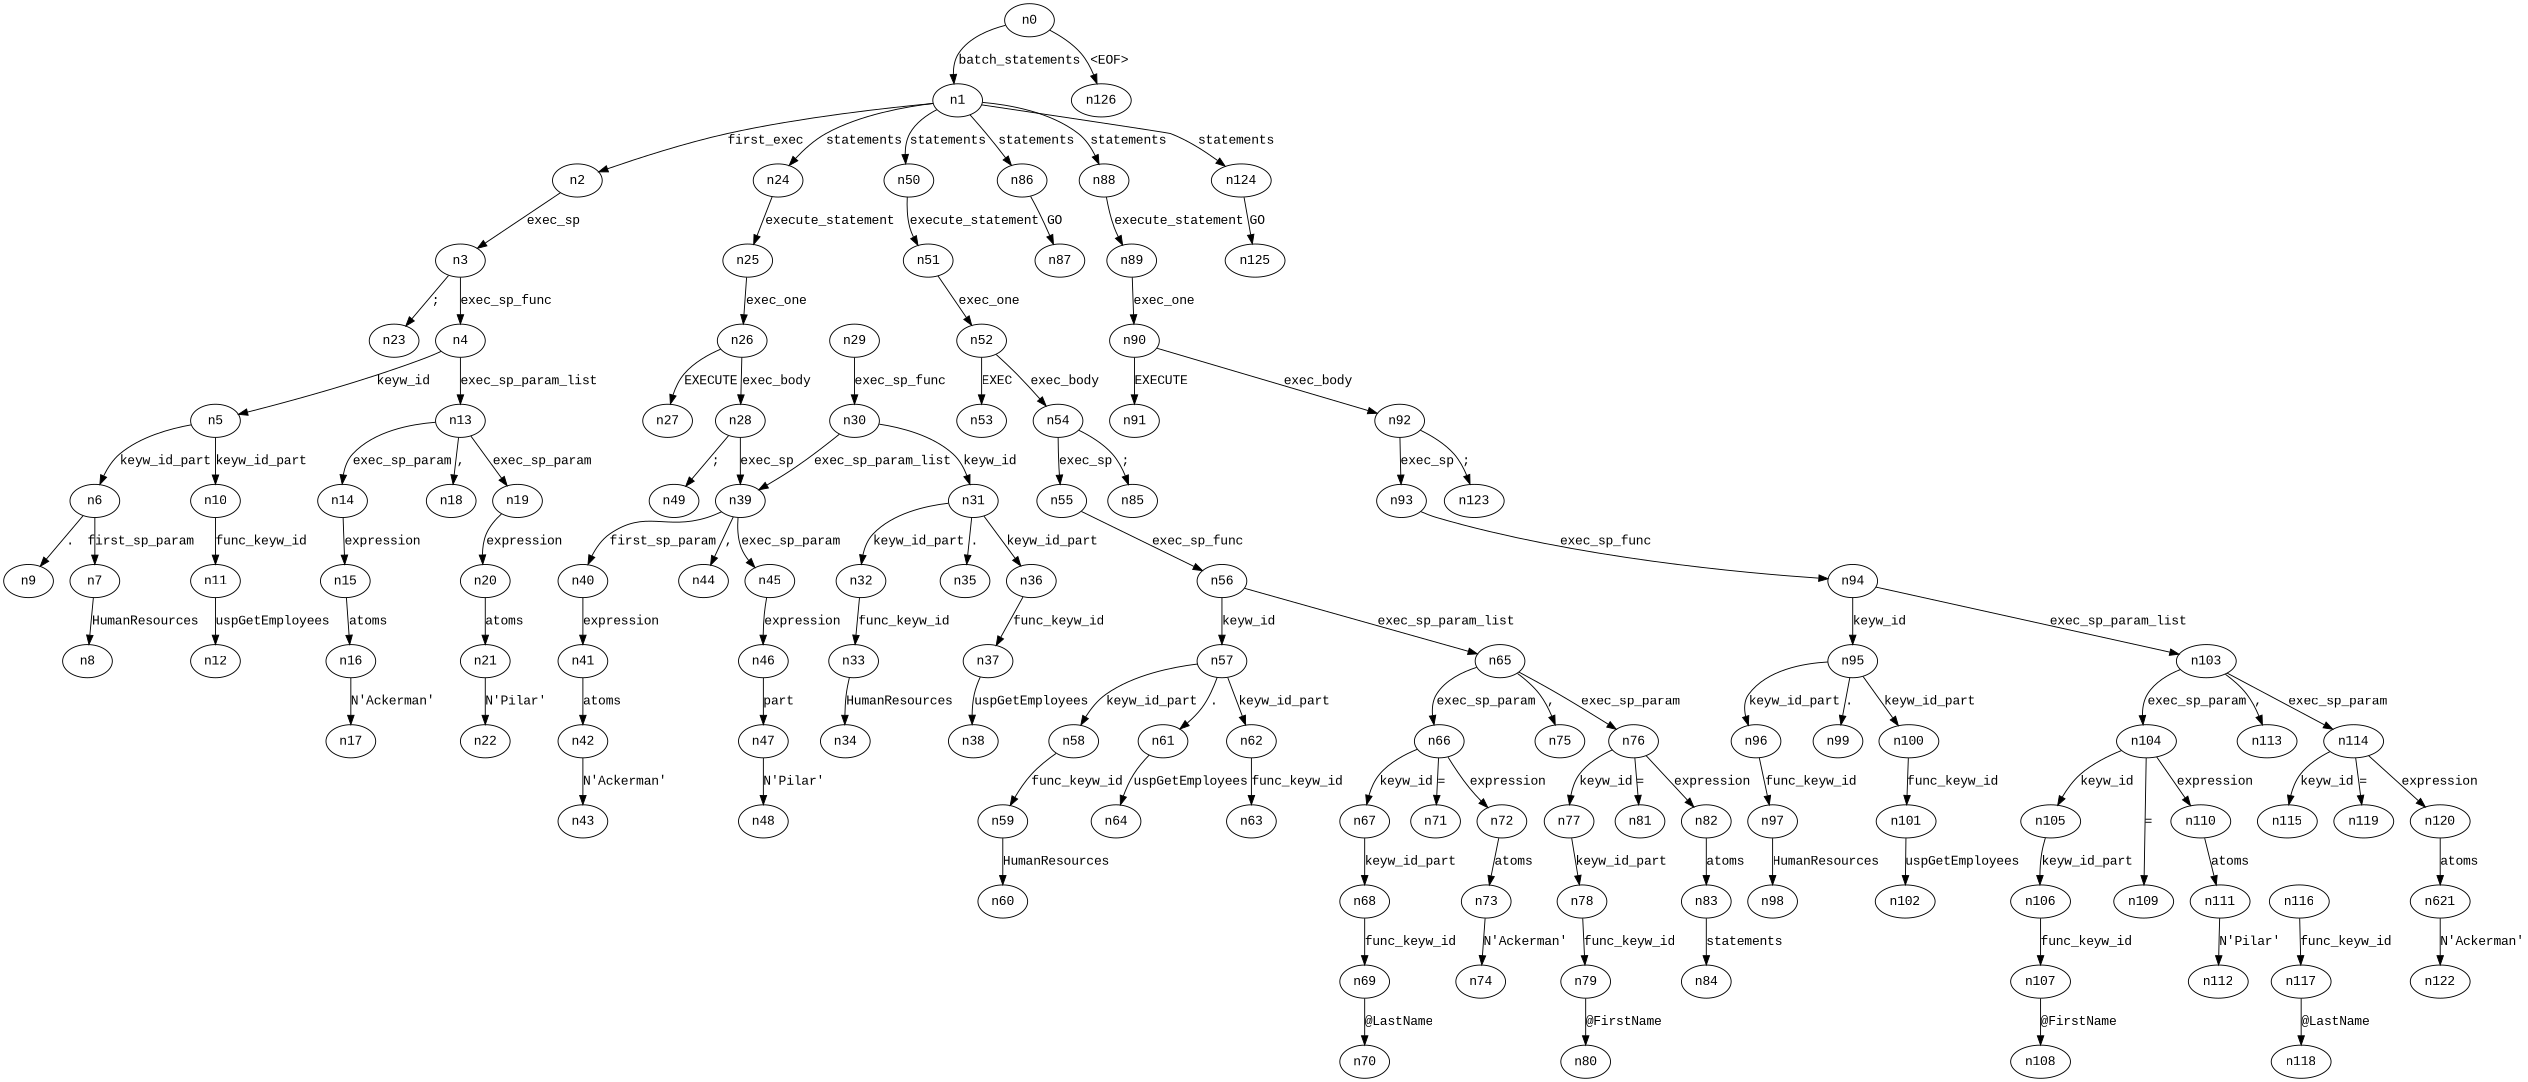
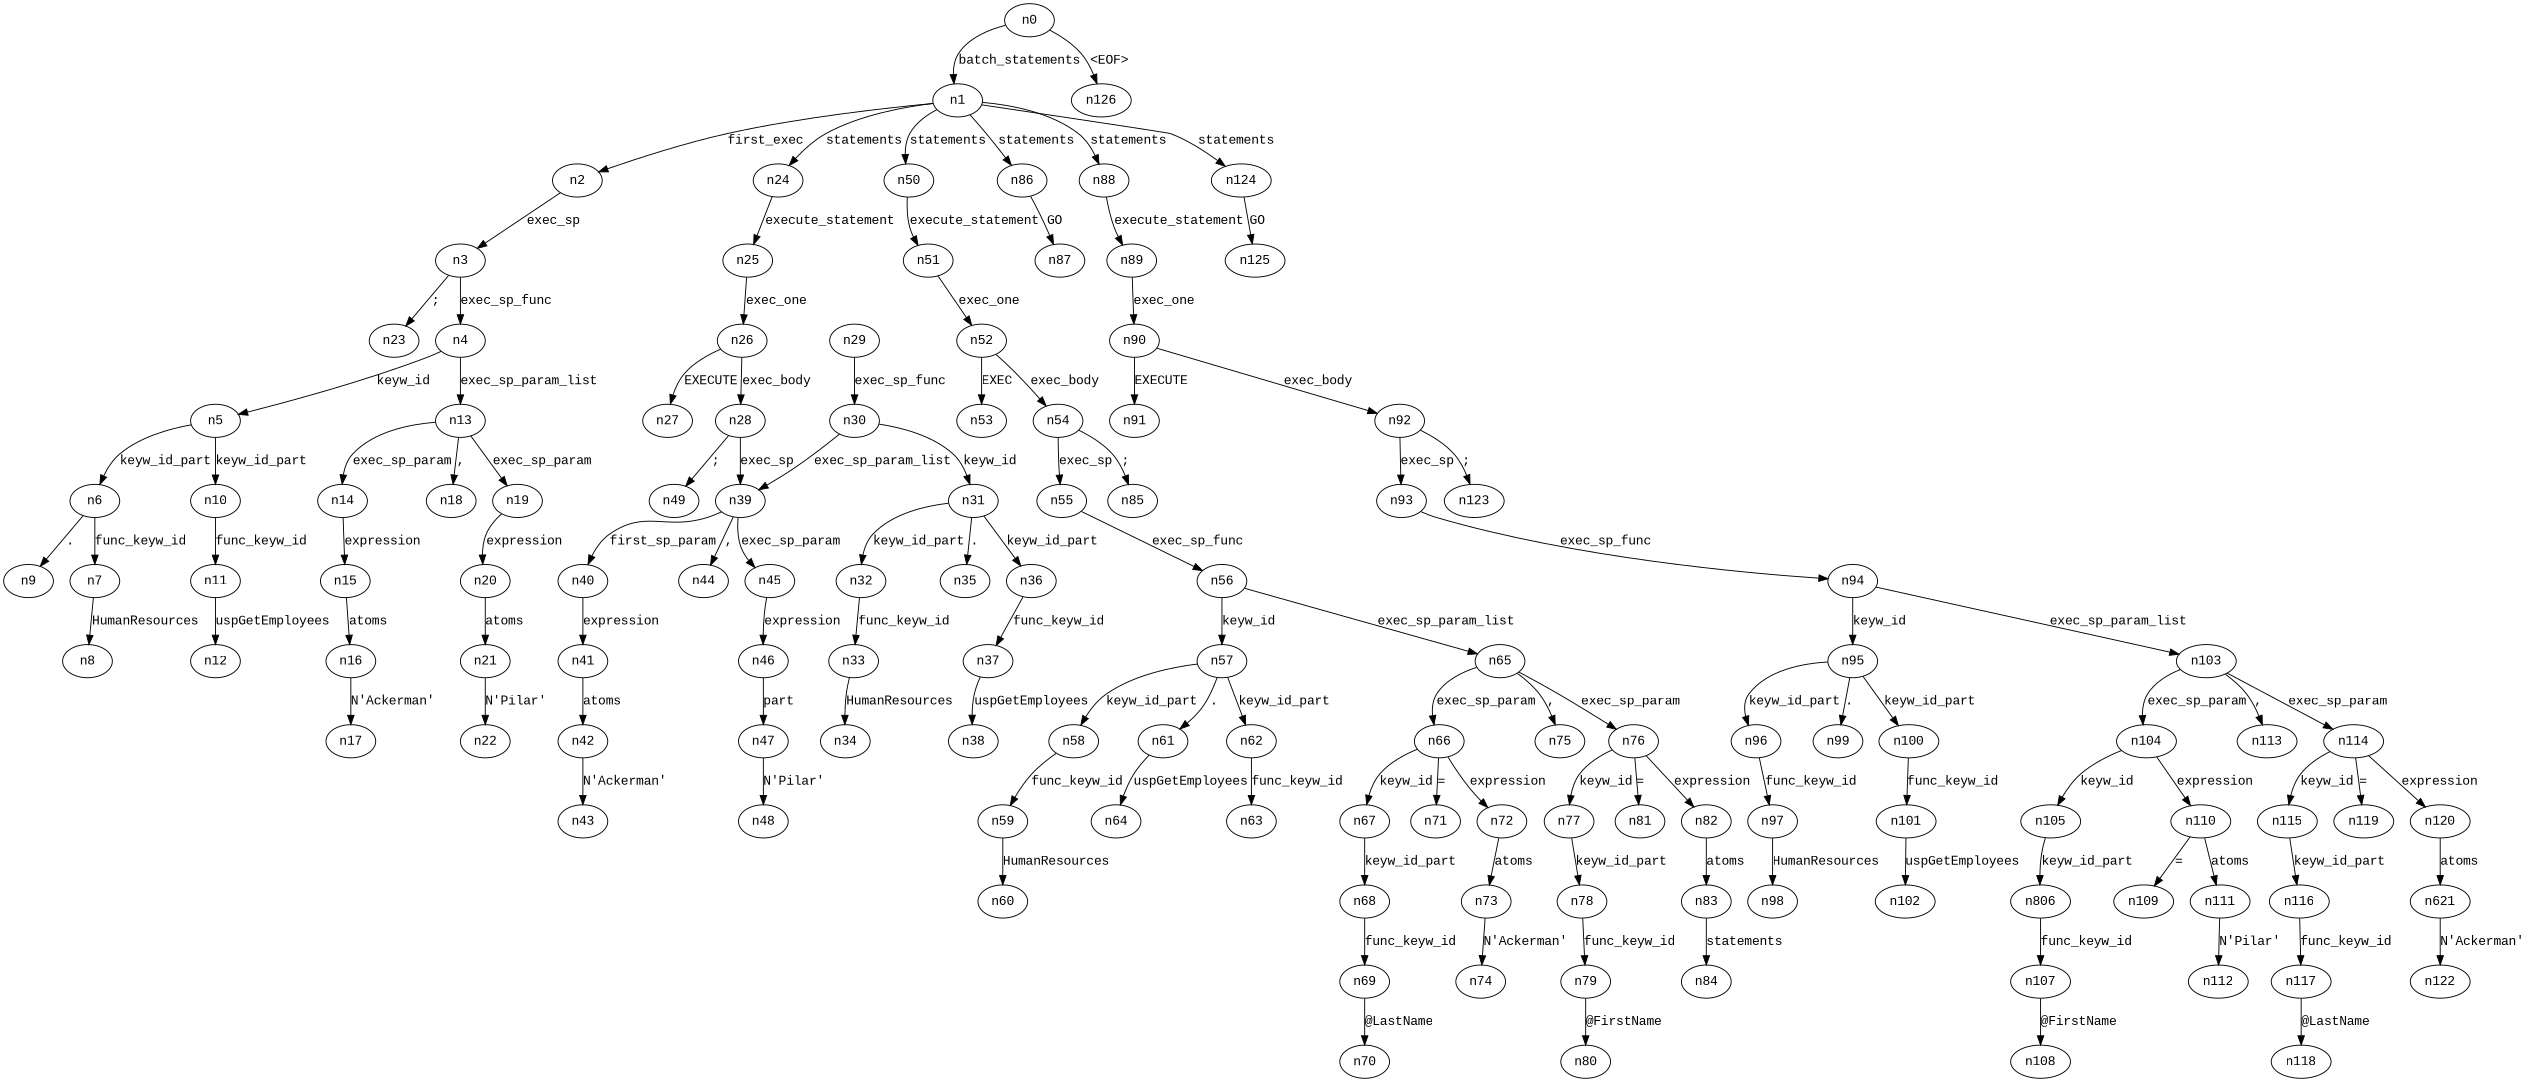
(141, 541) -> (141, 541)
(2145, 817) -> (2175, 858)
none -> (2293, 857)
(2041, 901) -> (2041, 901)
